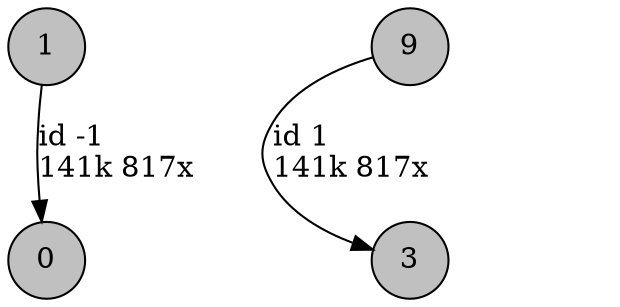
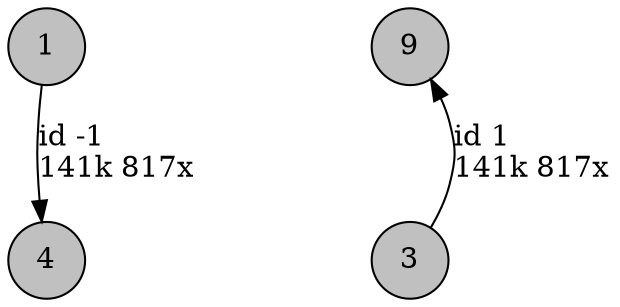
(264, 143) -> (454, 164)
(47, 260) -> (47, 260)
